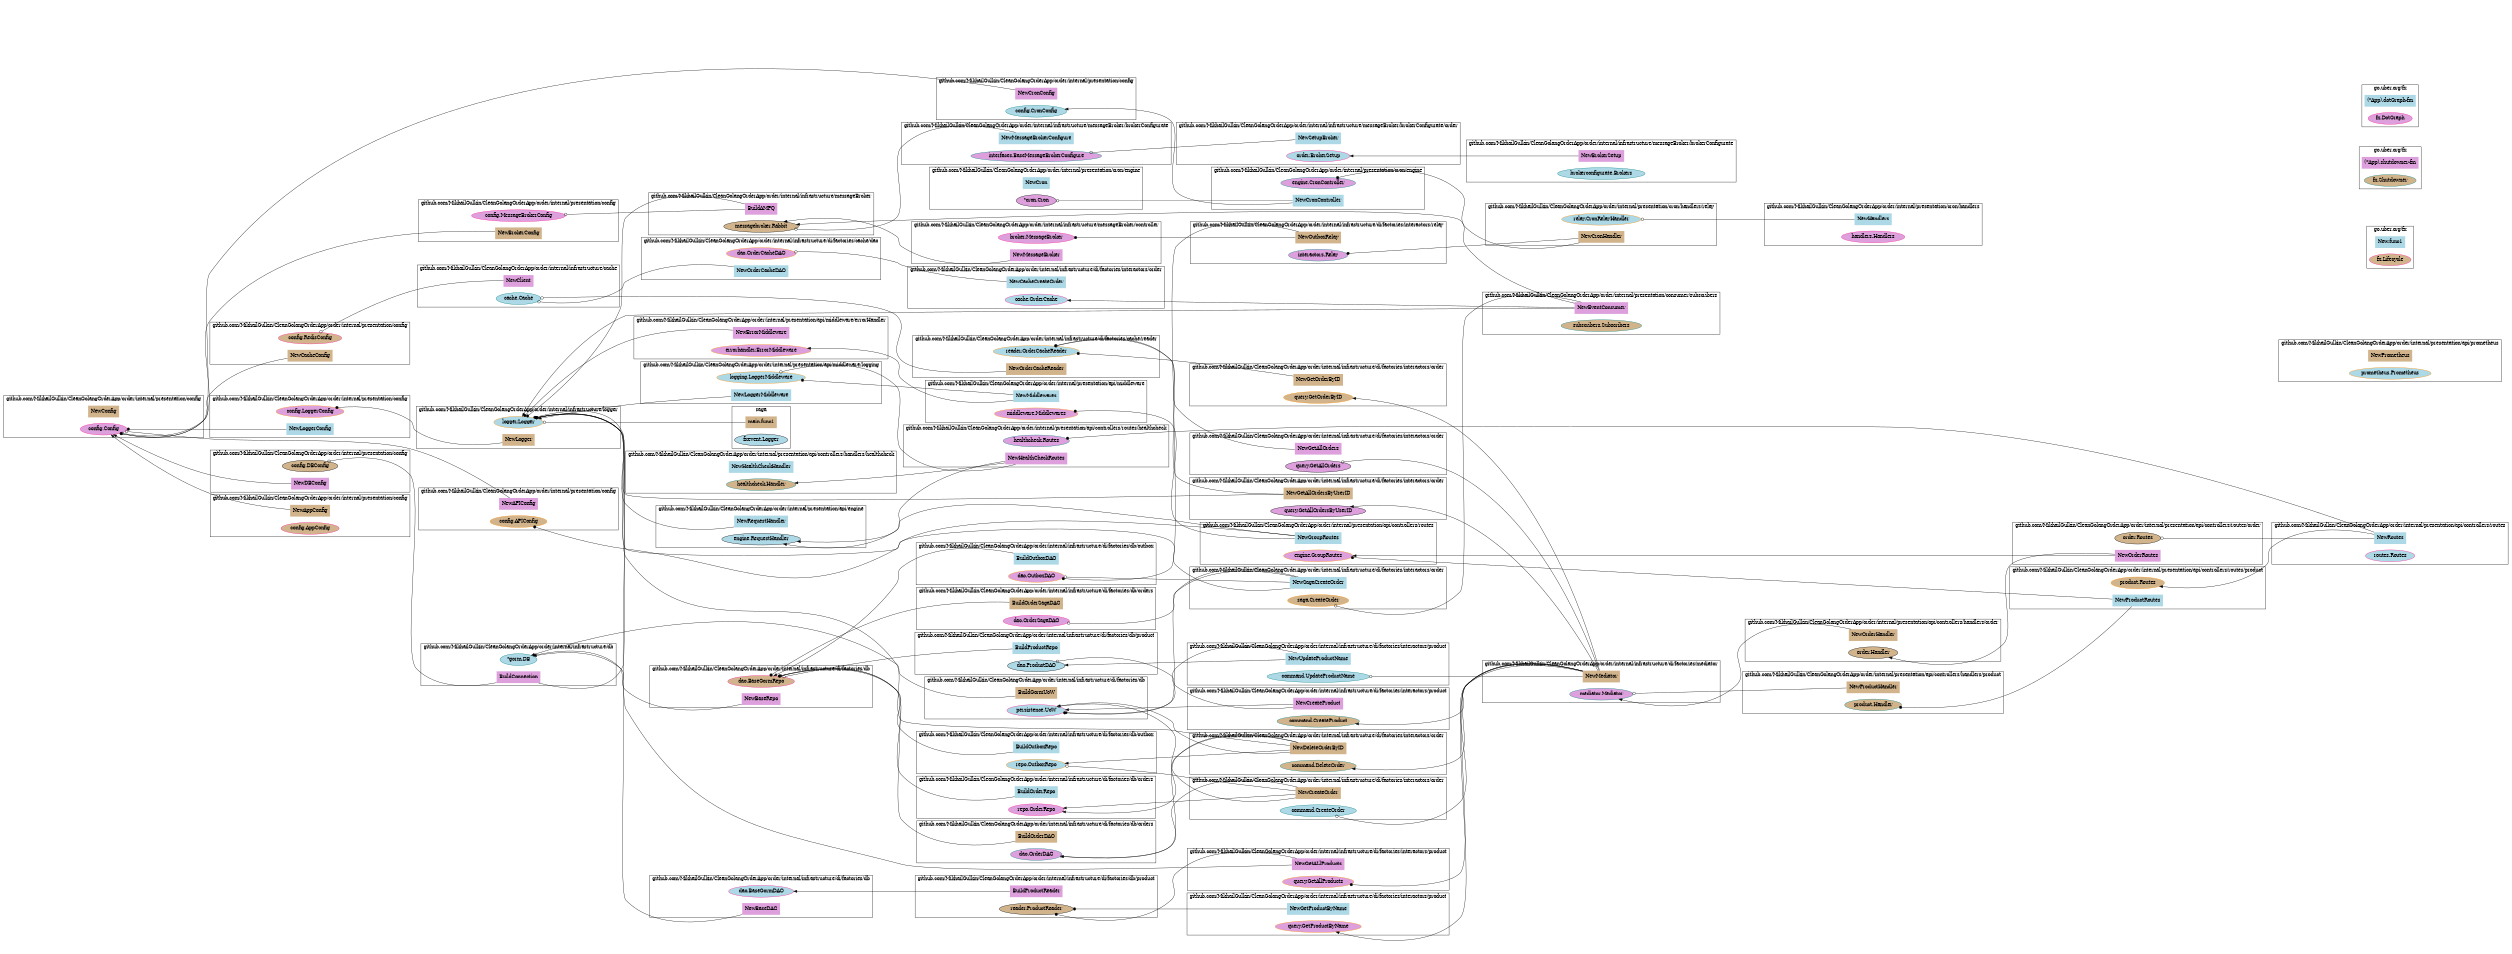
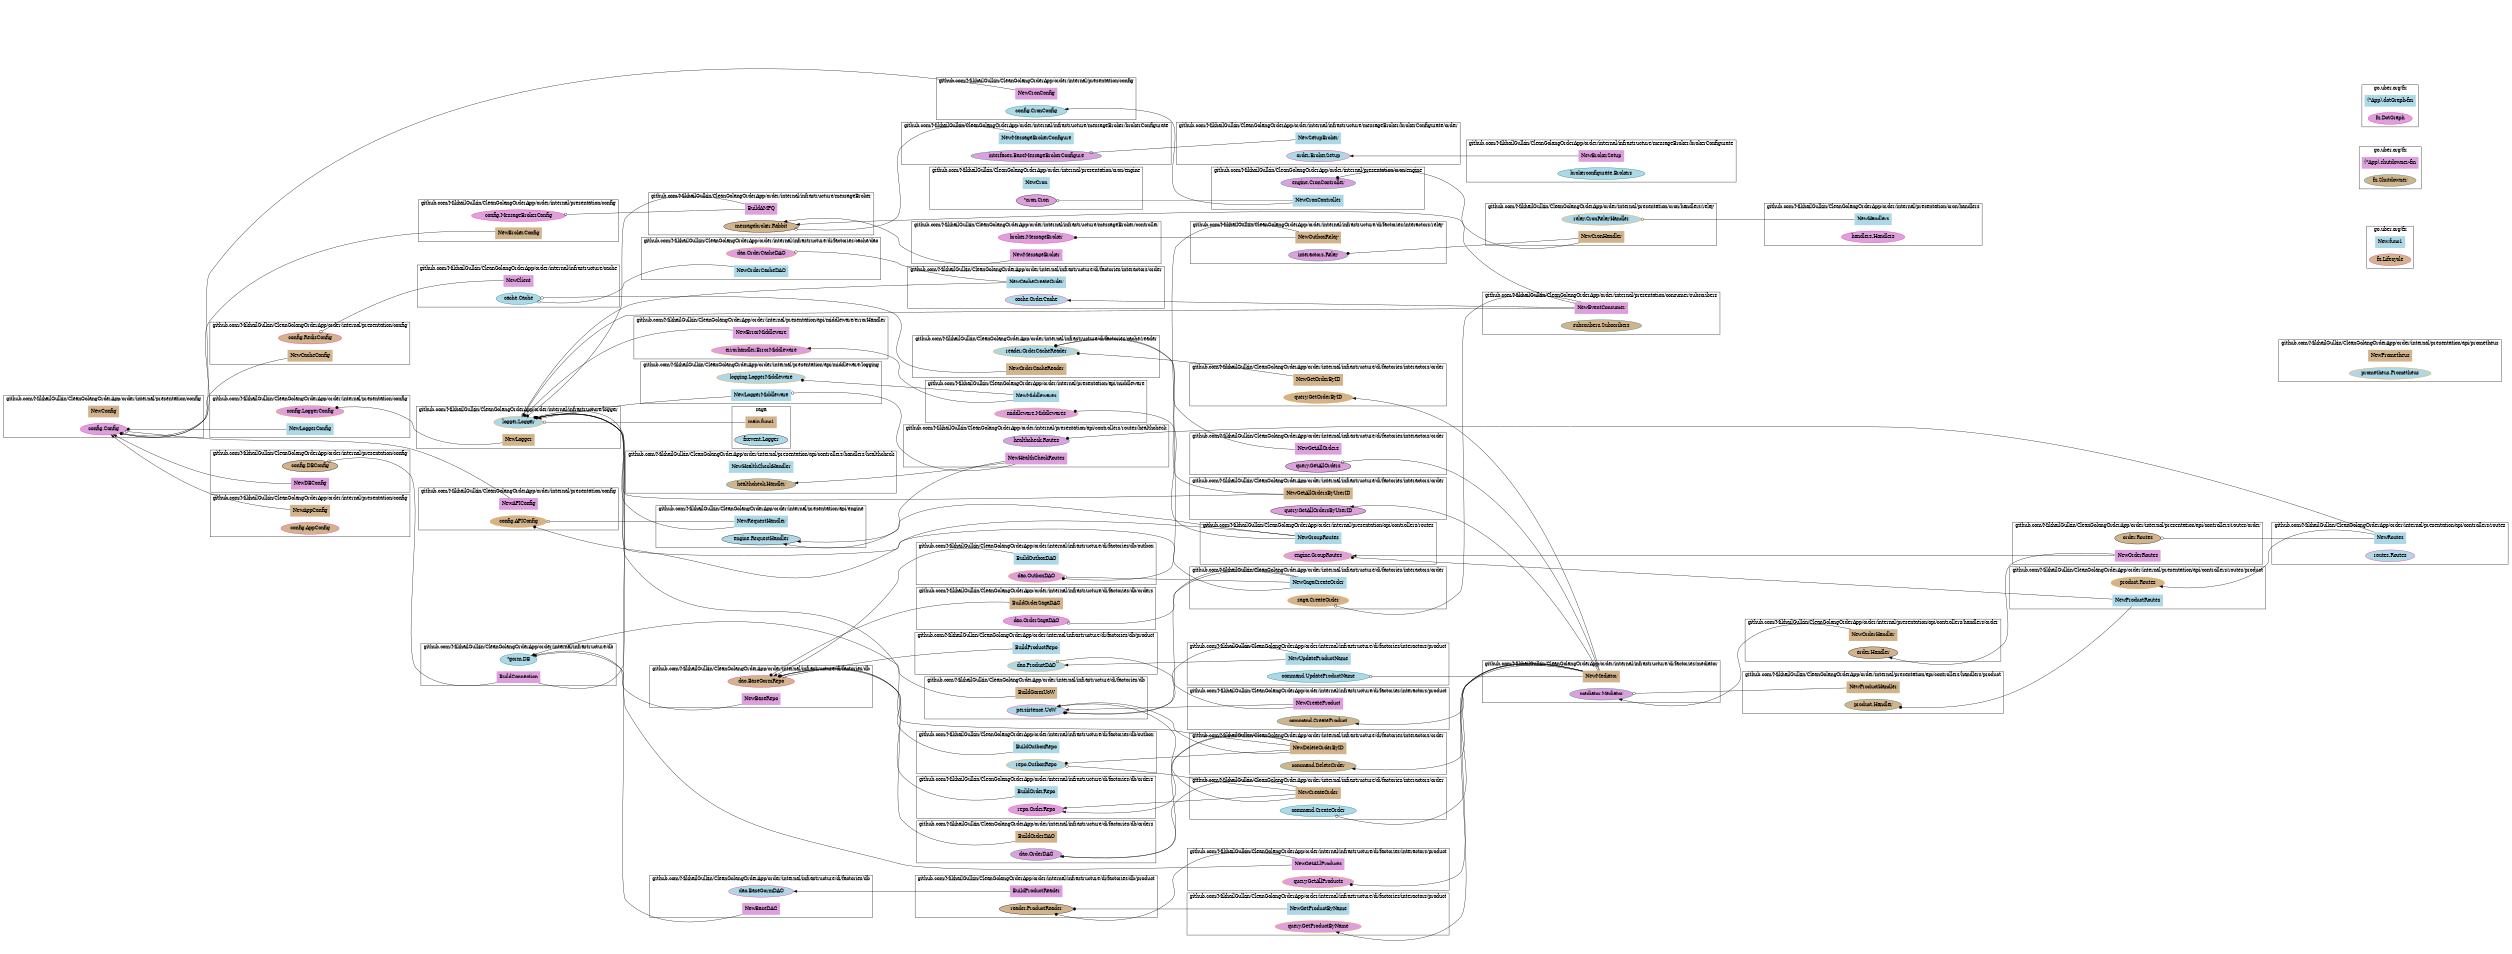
none -> (740, 292)
(899, 418) -> (897, 434)
none -> (642, 522)
(1036, 666) -> (1036, 666)
(1184, 756) -> (1184, 756)
